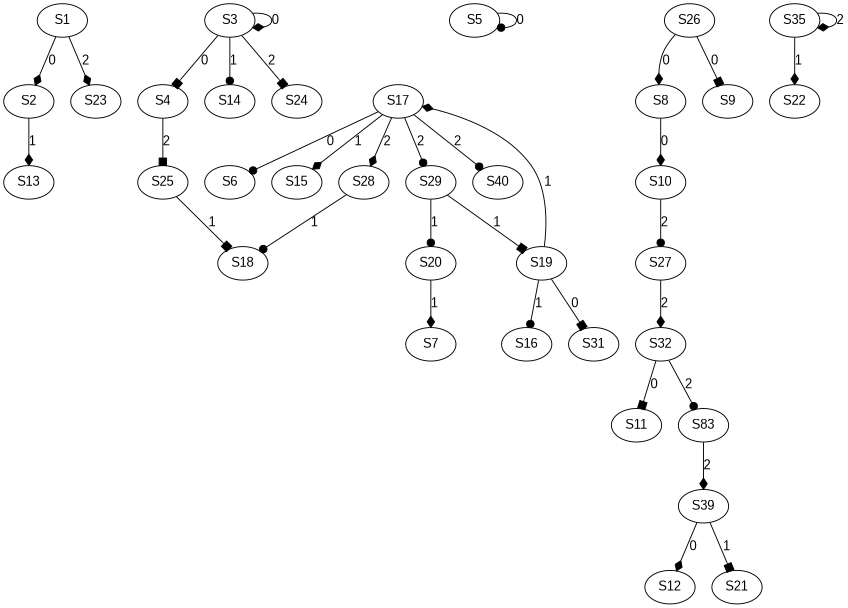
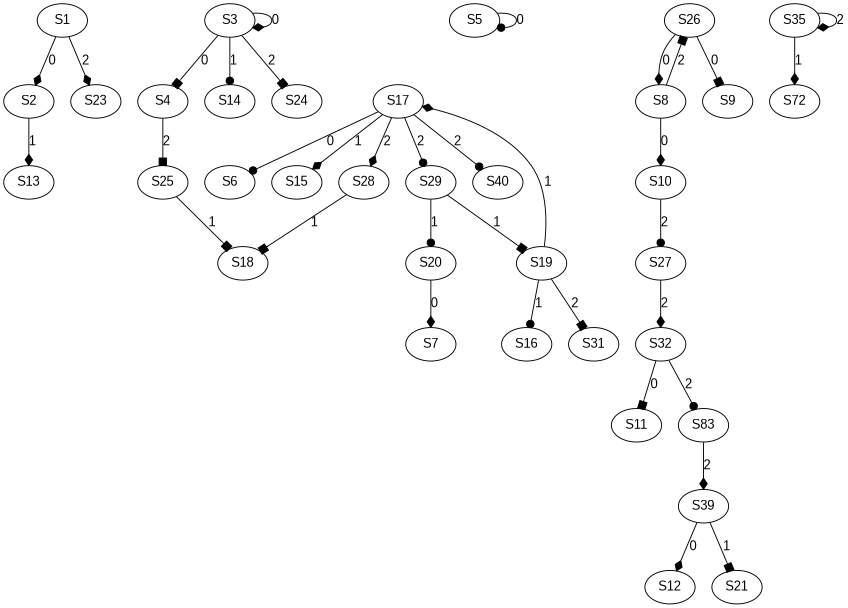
none -> (674, 65)
(795, 101) -> (795, 101)
(306, 221) -> (306, 221)
(435, 304) -> (435, 304)
(575, 304) -> (575, 304)
